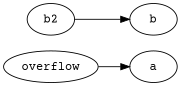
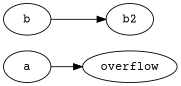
(98, 19) -> (74, 19)
(109, 67) -> (62, 67)
